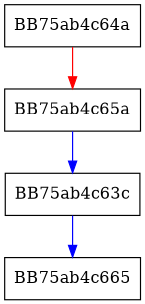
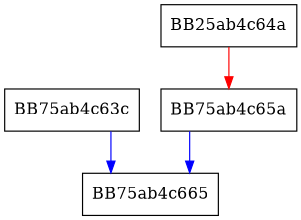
(73, 26) -> (229, 26)
(73, 146) -> (190, 146)
